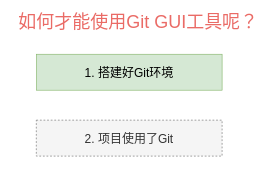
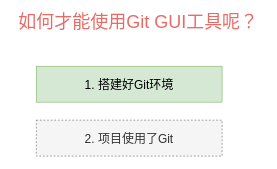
(129, 72) -> (129, 84)
